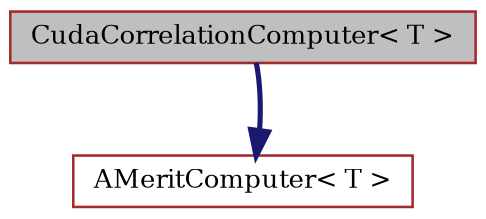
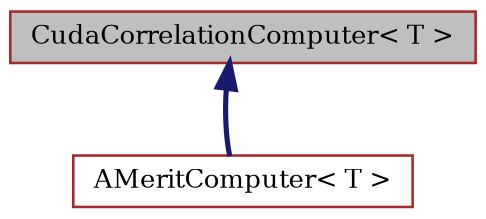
(260, 97) -> (226, 122)
